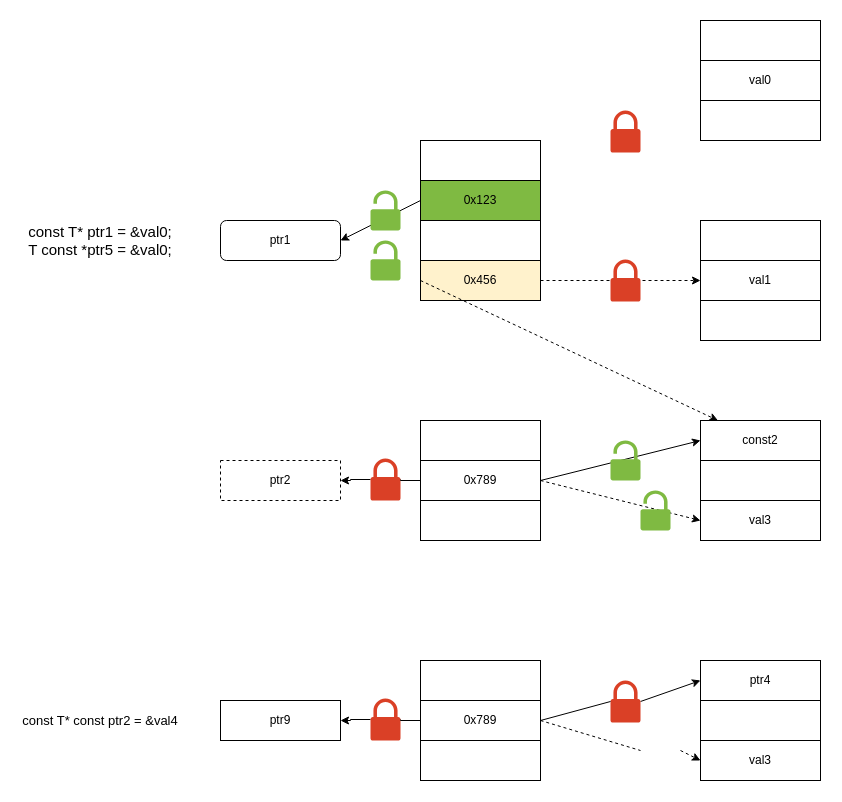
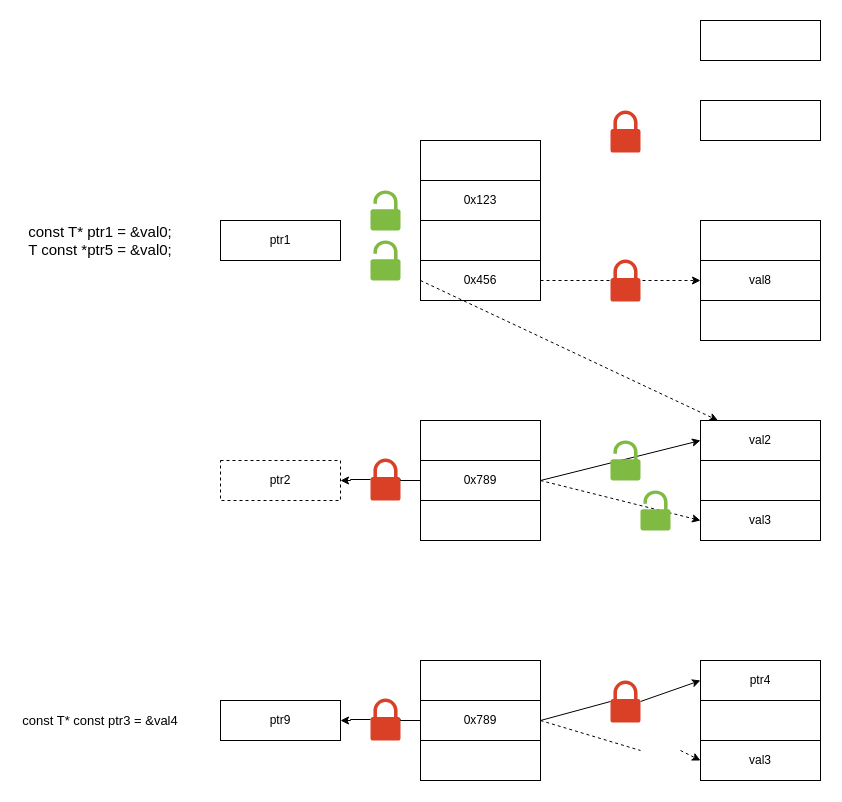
(761, 81) -> none
(481, 201) -> (481, 201)
(359, 231) -> none
(281, 241) -> (281, 241)
(481, 281) -> (481, 281)
(761, 281) -> (761, 281)
(761, 441) -> (761, 441)
(101, 721) -> (101, 721)
